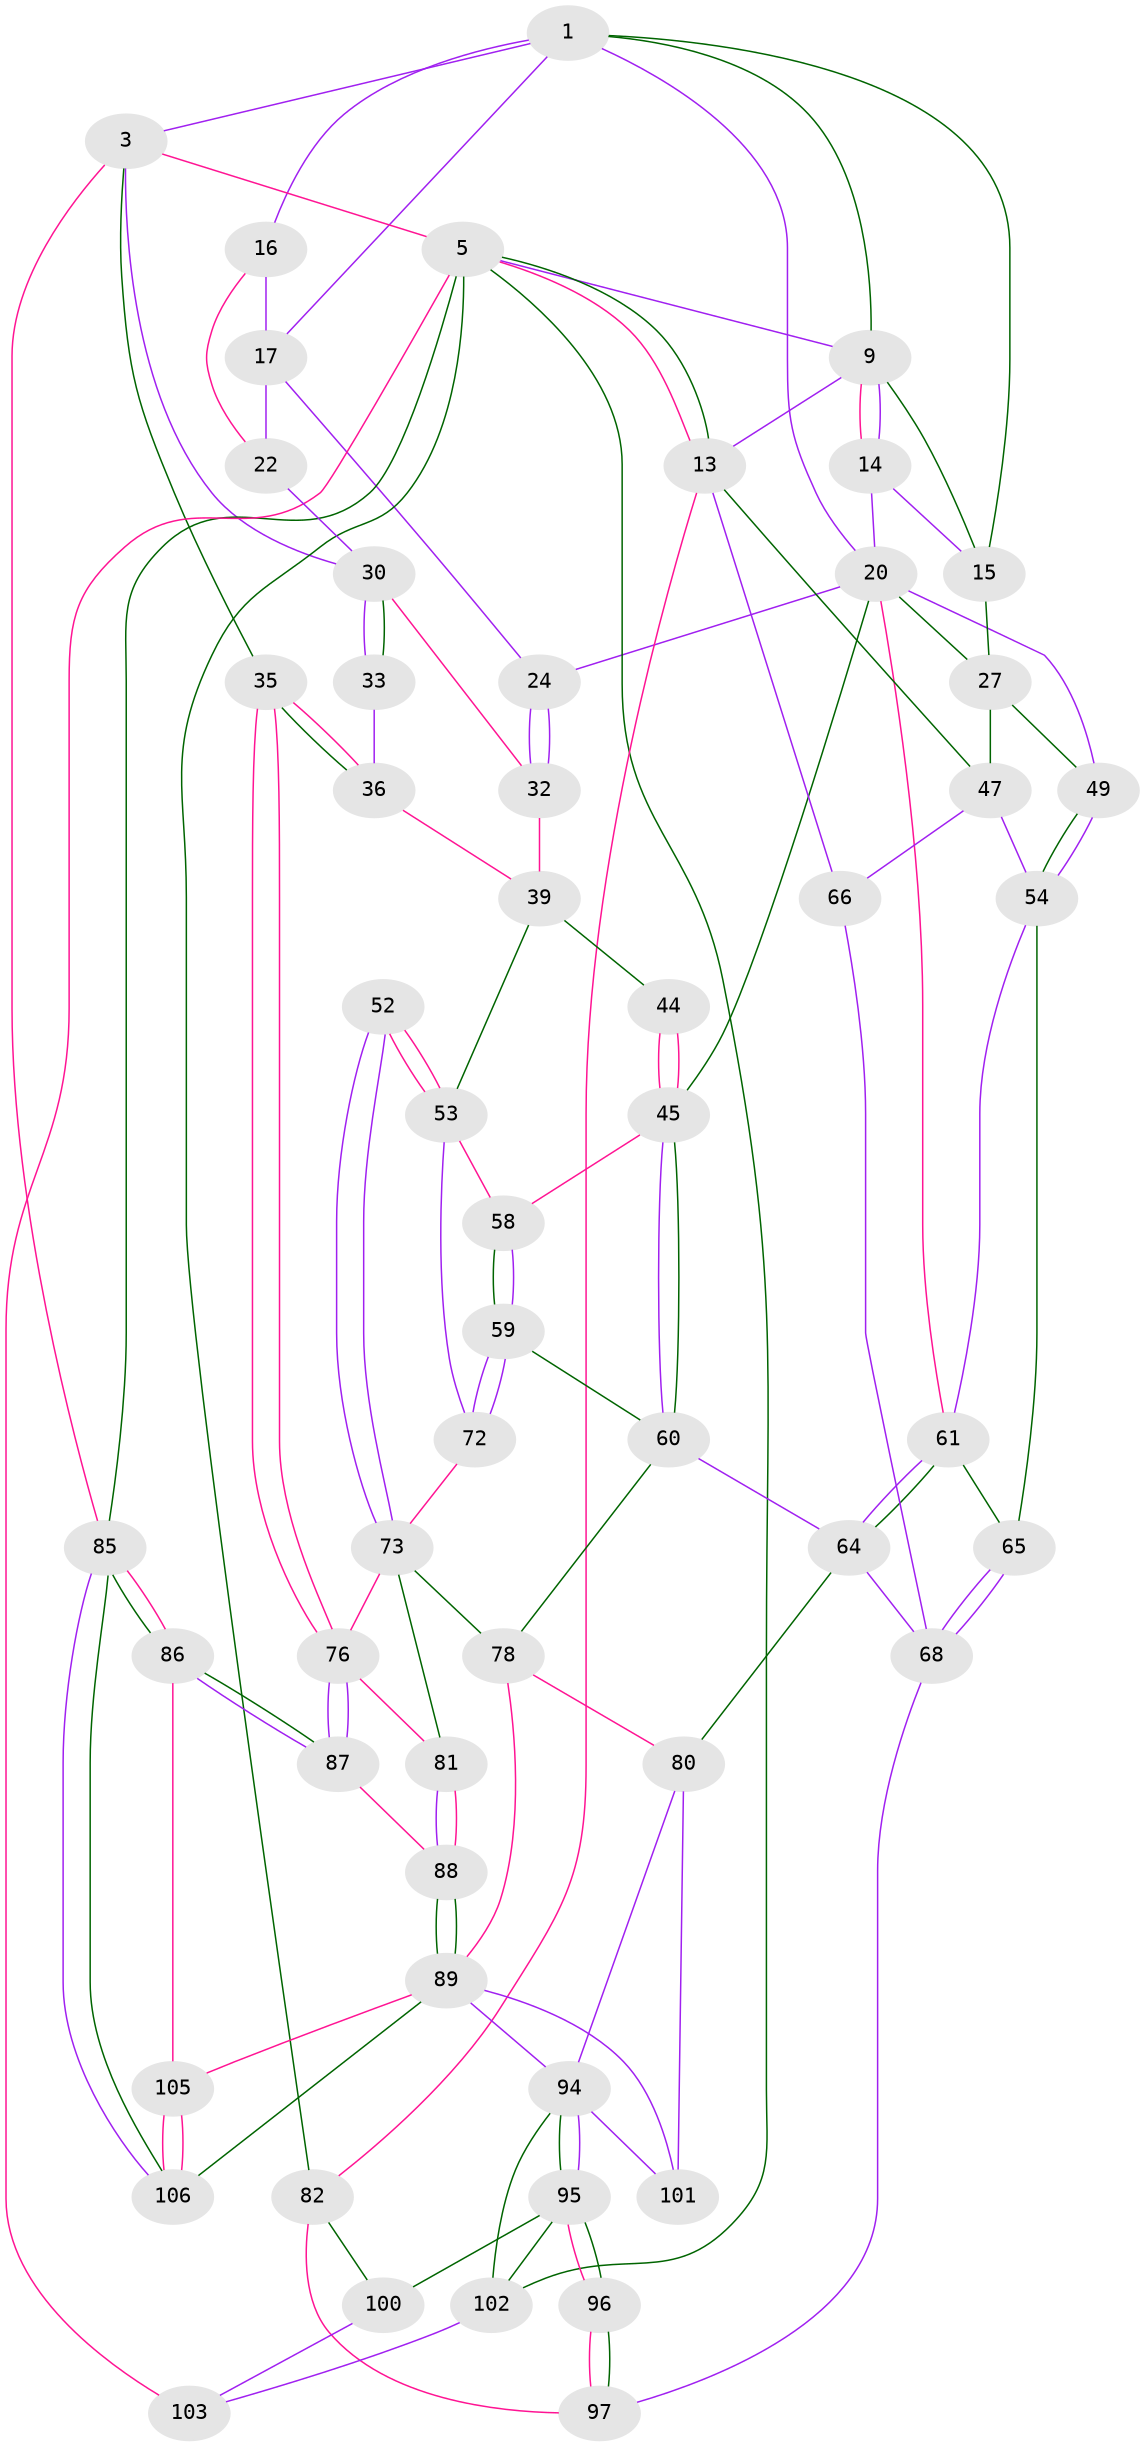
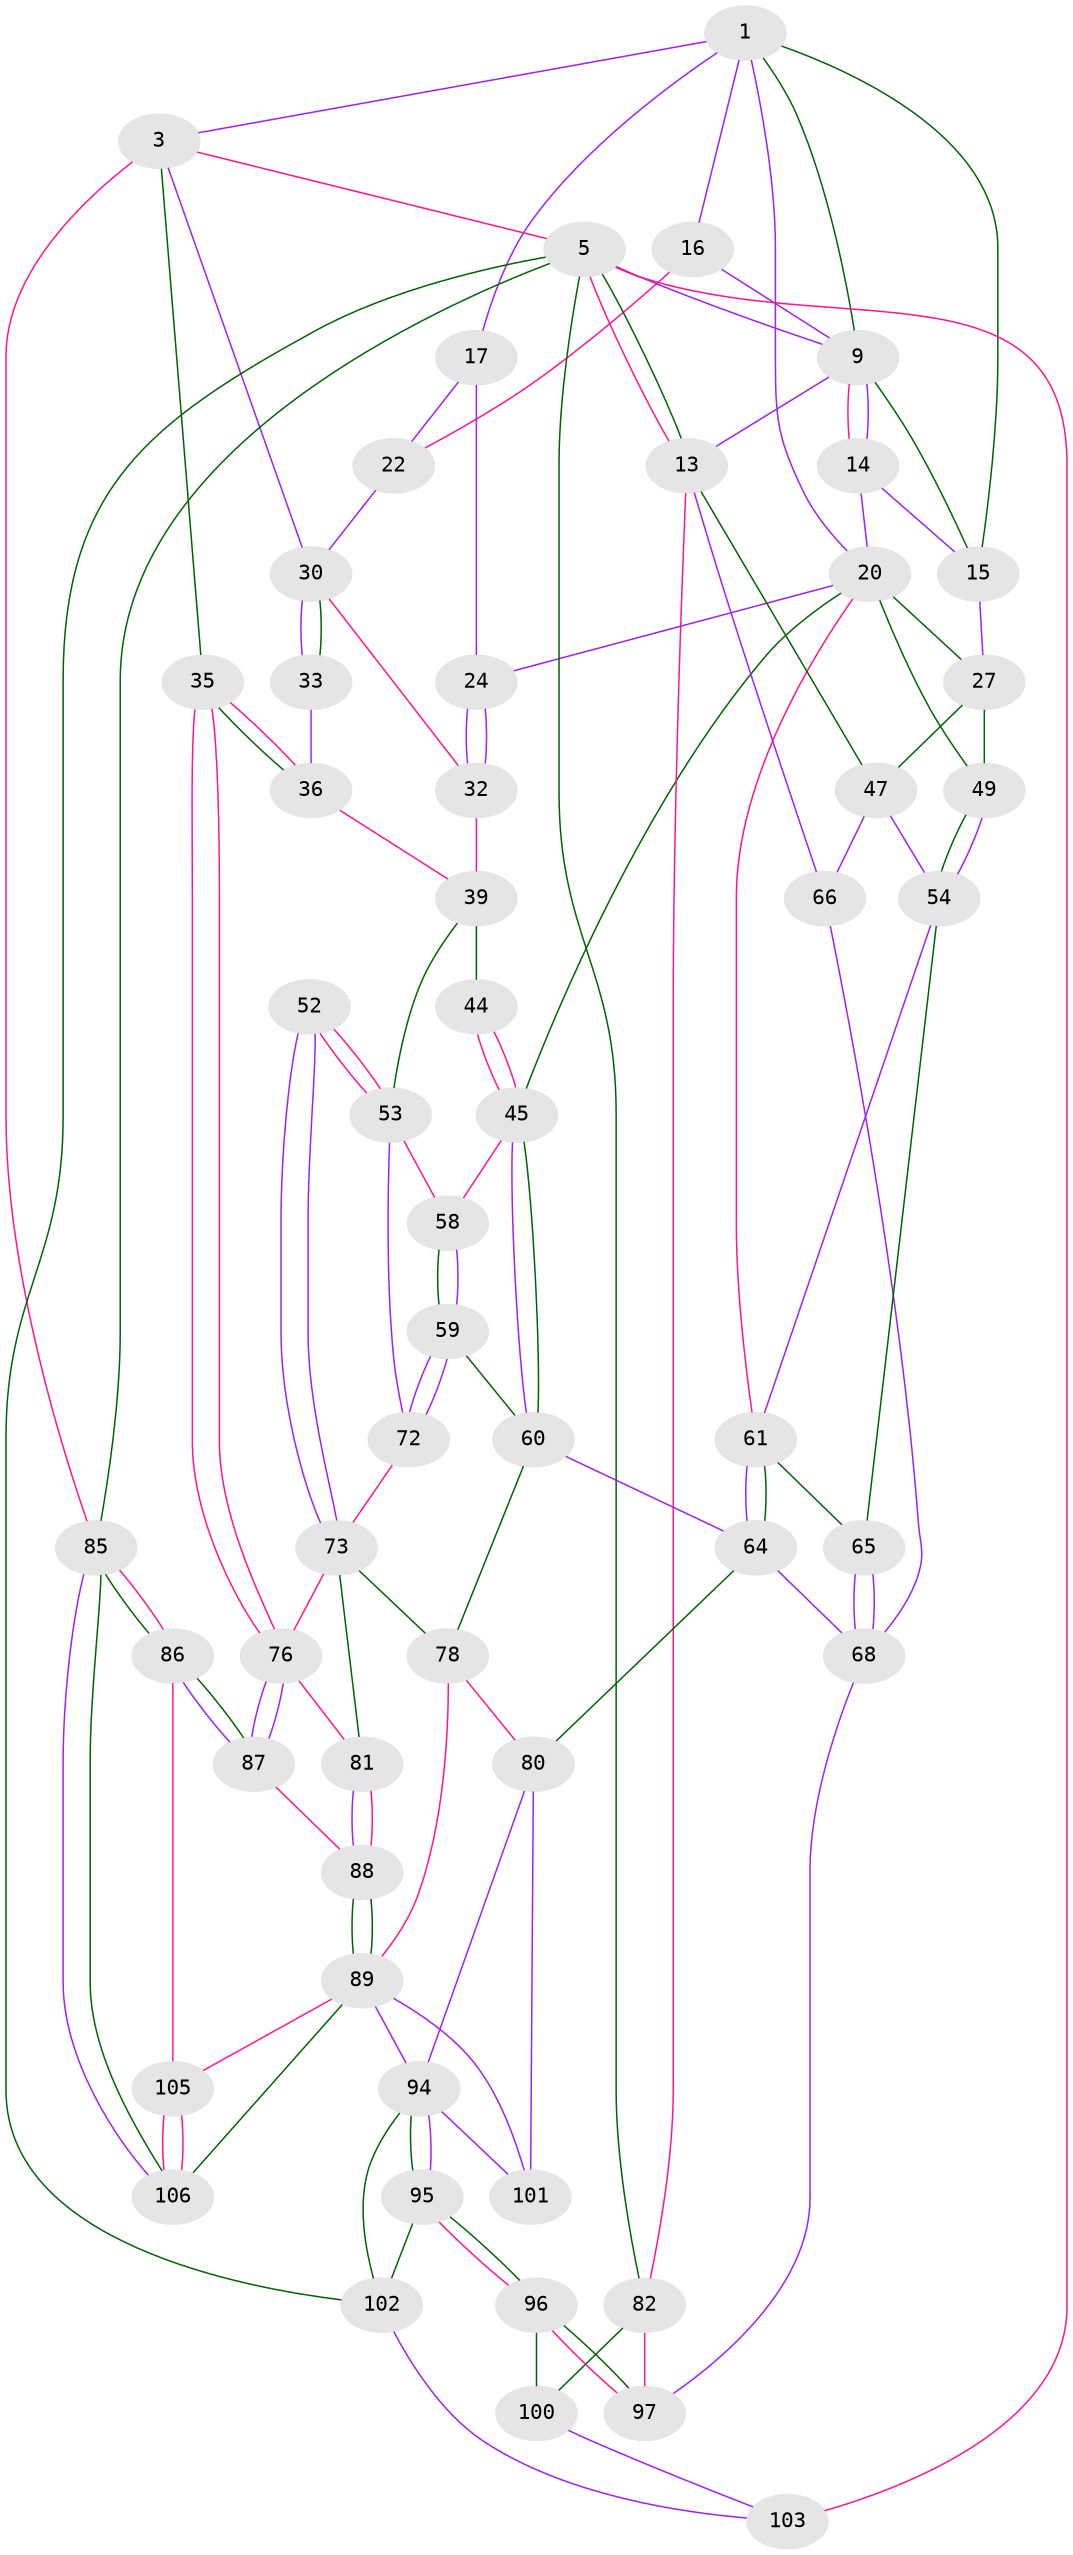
(266, 304) -> (792, 314)
(987, 618) -> (981, 628)
(1031, 649) -> (918, 686)
(476, 2251) -> (536, 2360)
